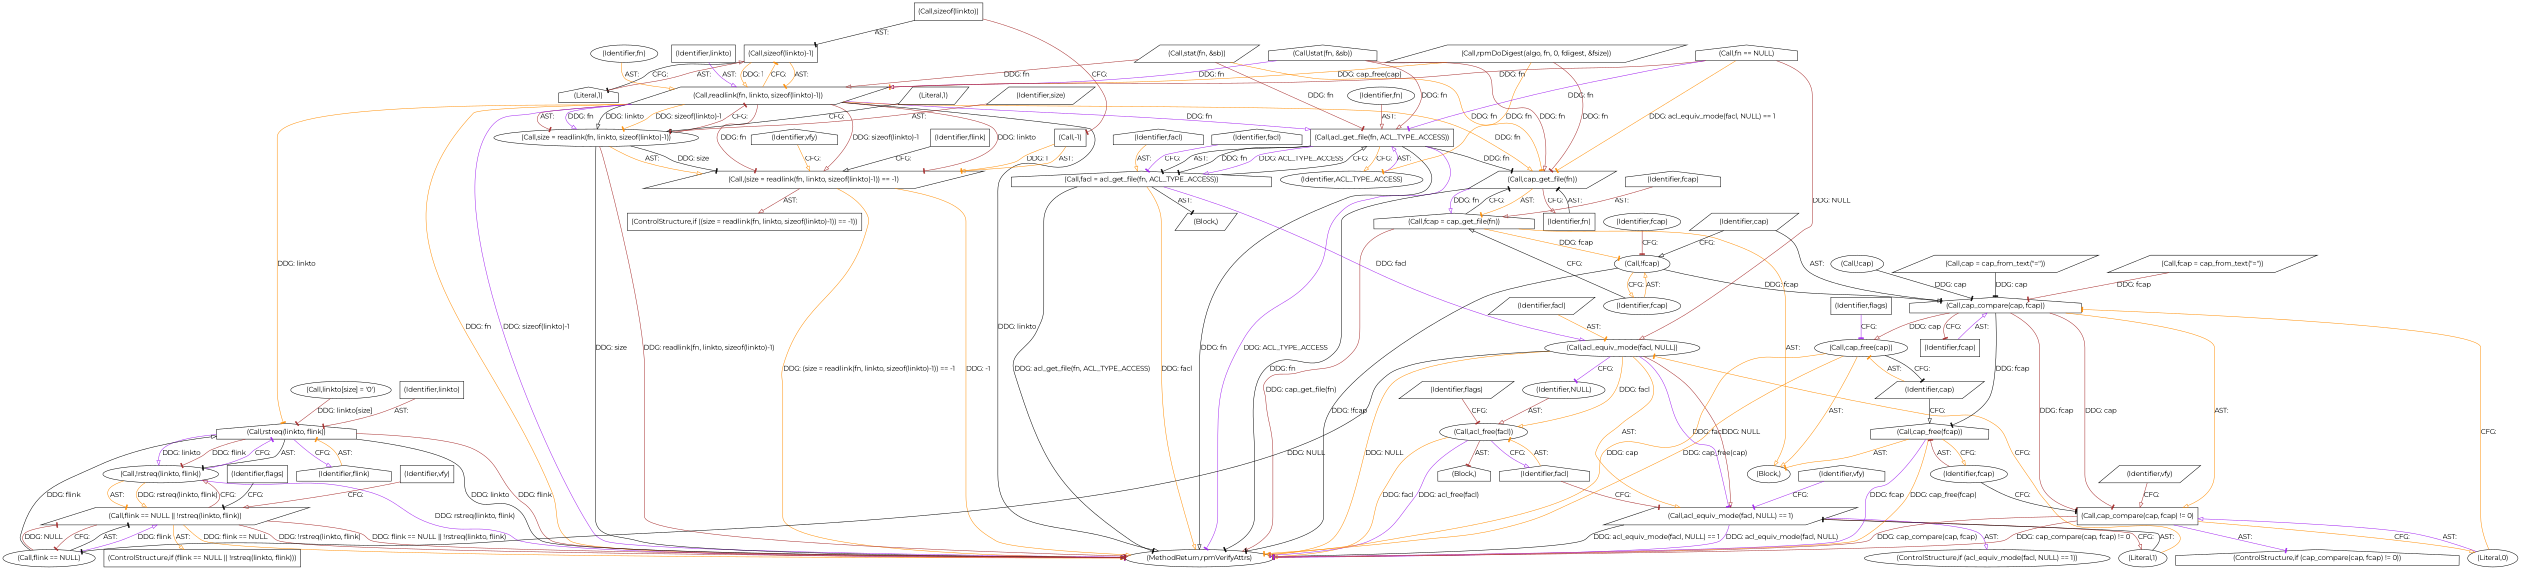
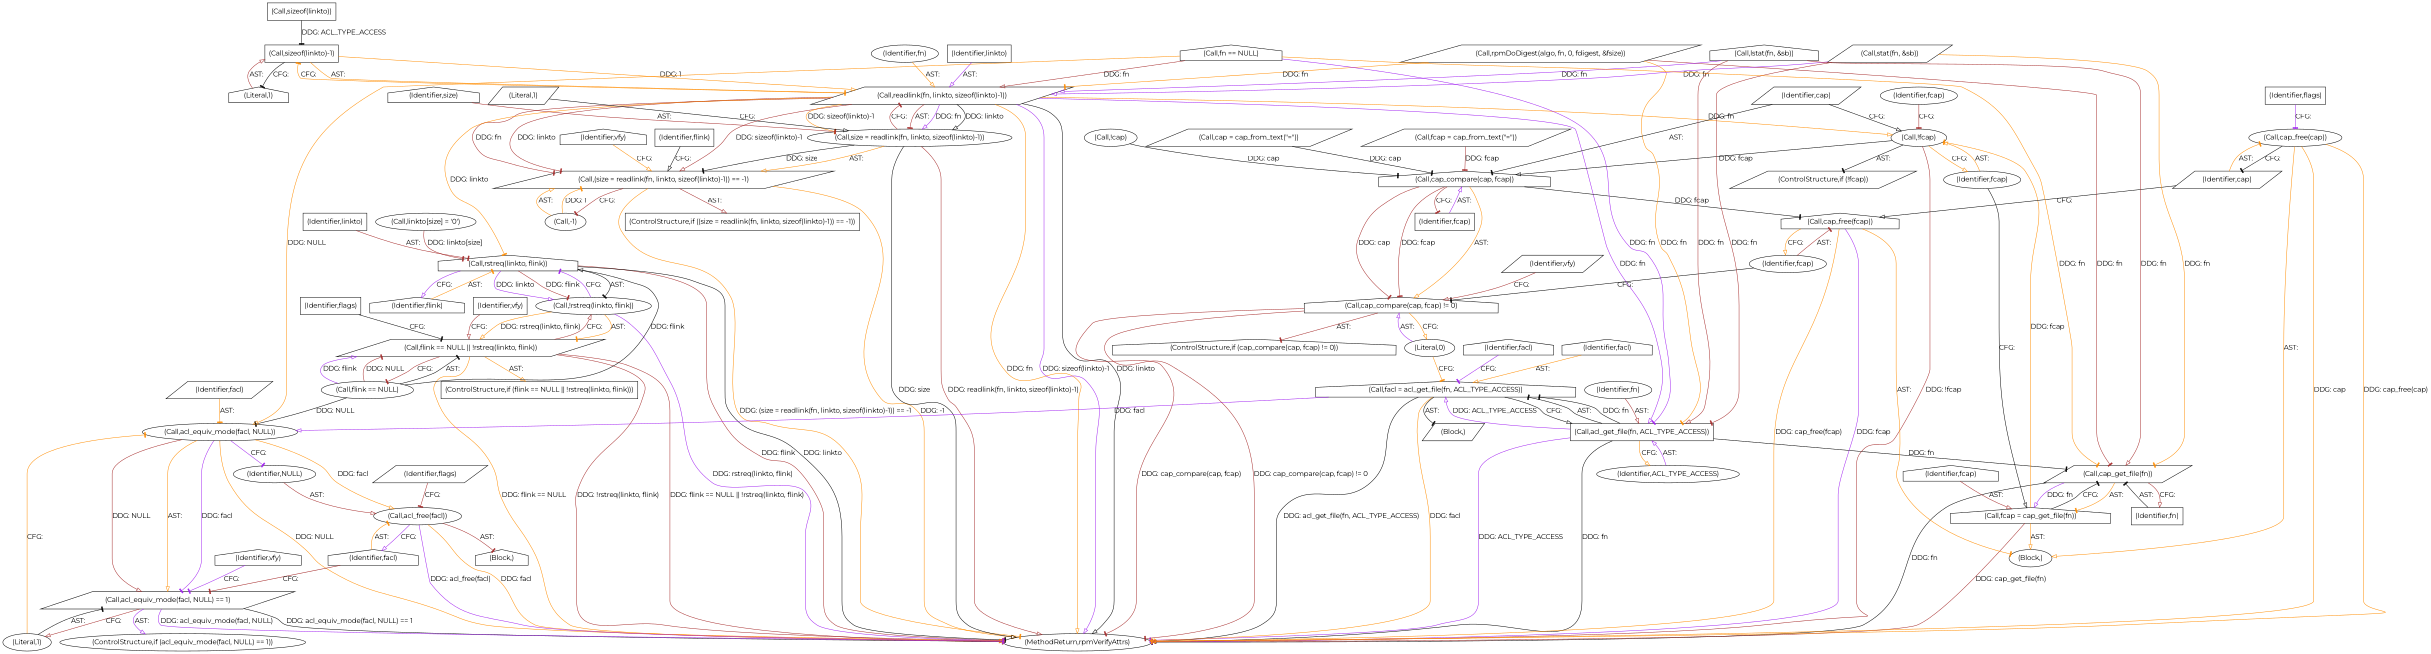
(883, 33) -> (344, 33)
(1070, 58) -> (599, 198)
(995, 73) -> (1423, 85)
(1370, 75) -> (1296, 75)
(1041, 96) -> (434, 96)
(1193, 107) -> (1465, 108)
(1712, 117) -> (2072, 264)
(1475, 129) -> (1657, 235)
(1070, 138) -> (565, 222)
none -> (1823, 180)
(1804, 230) -> (588, 79)
(1913, 322) -> none
(2385, 328) -> (1437, 368)
(1377, 362) -> (1765, 625)
(1376, 414) -> (528, 629)
(2138, 516) -> (1401, 306)
(836, 522) -> (302, 412)
(2229, 538) -> (1330, 326)
